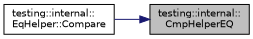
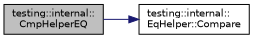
(127, 19) -> (116, 19)
